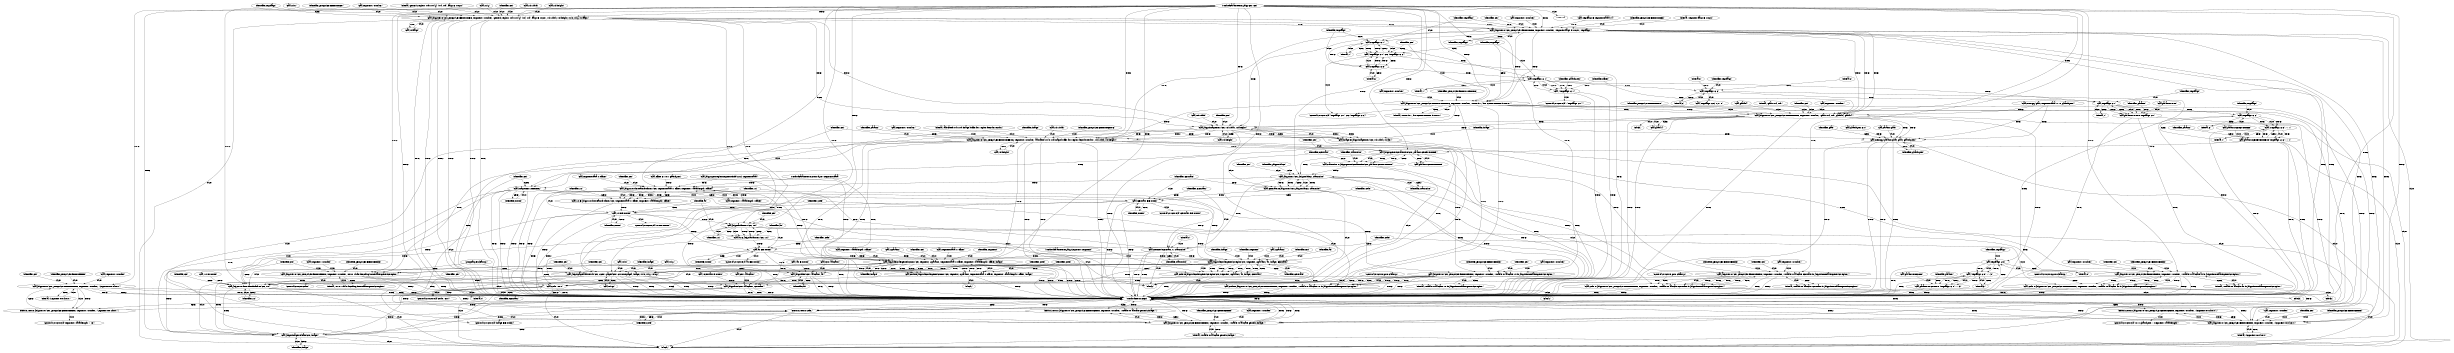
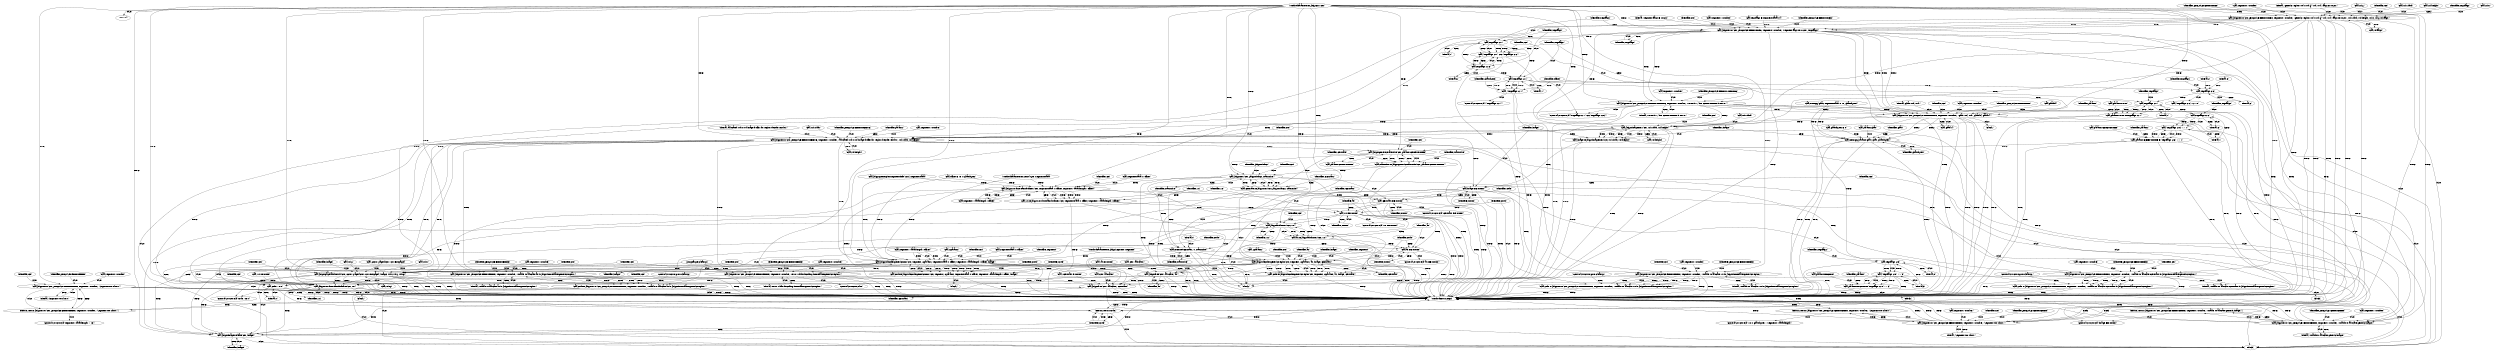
(1365, 140) -> (1601, 140)
(527, 189) -> (1473, 189)
none -> (386, 262)
